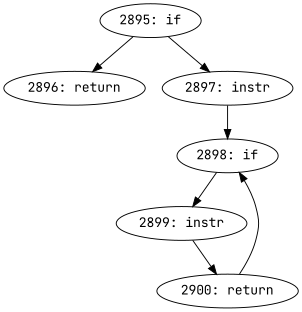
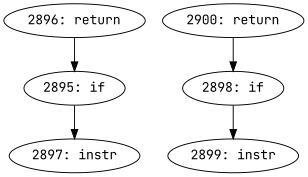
(116, 51) -> (75, 50)
(228, 117) -> none
(202, 253) -> none
